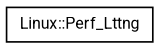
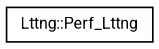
(80, 25) -> (80, 25)
